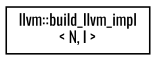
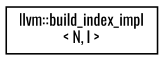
(78, 30) -> (82, 30)
